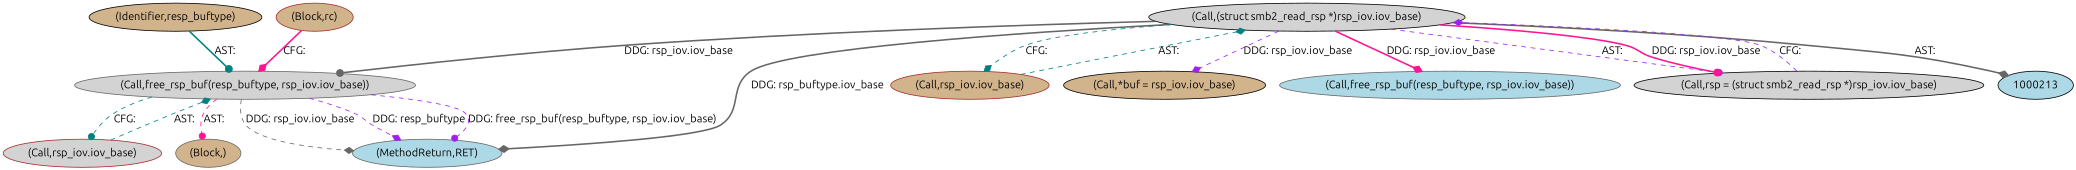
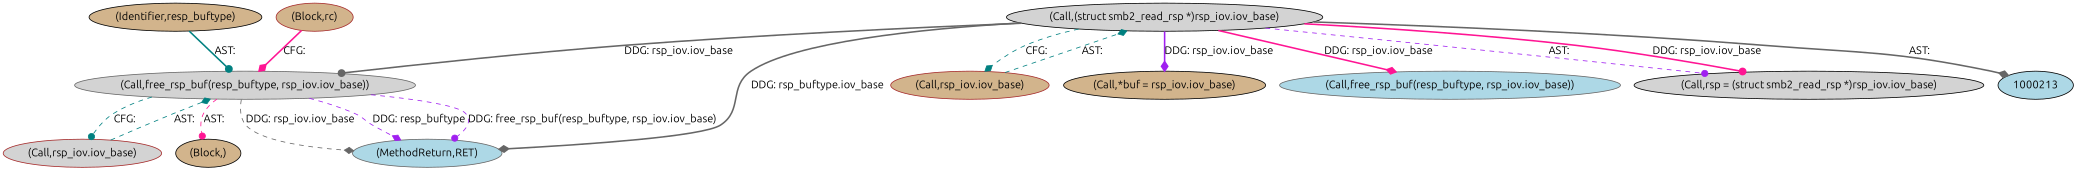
(1635, 31) -> none
(1240, 49) -> (1165, 47)
(208, 153) -> (208, 153)
